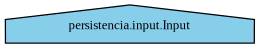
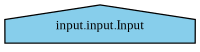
(130, 26) -> (100, 26)
